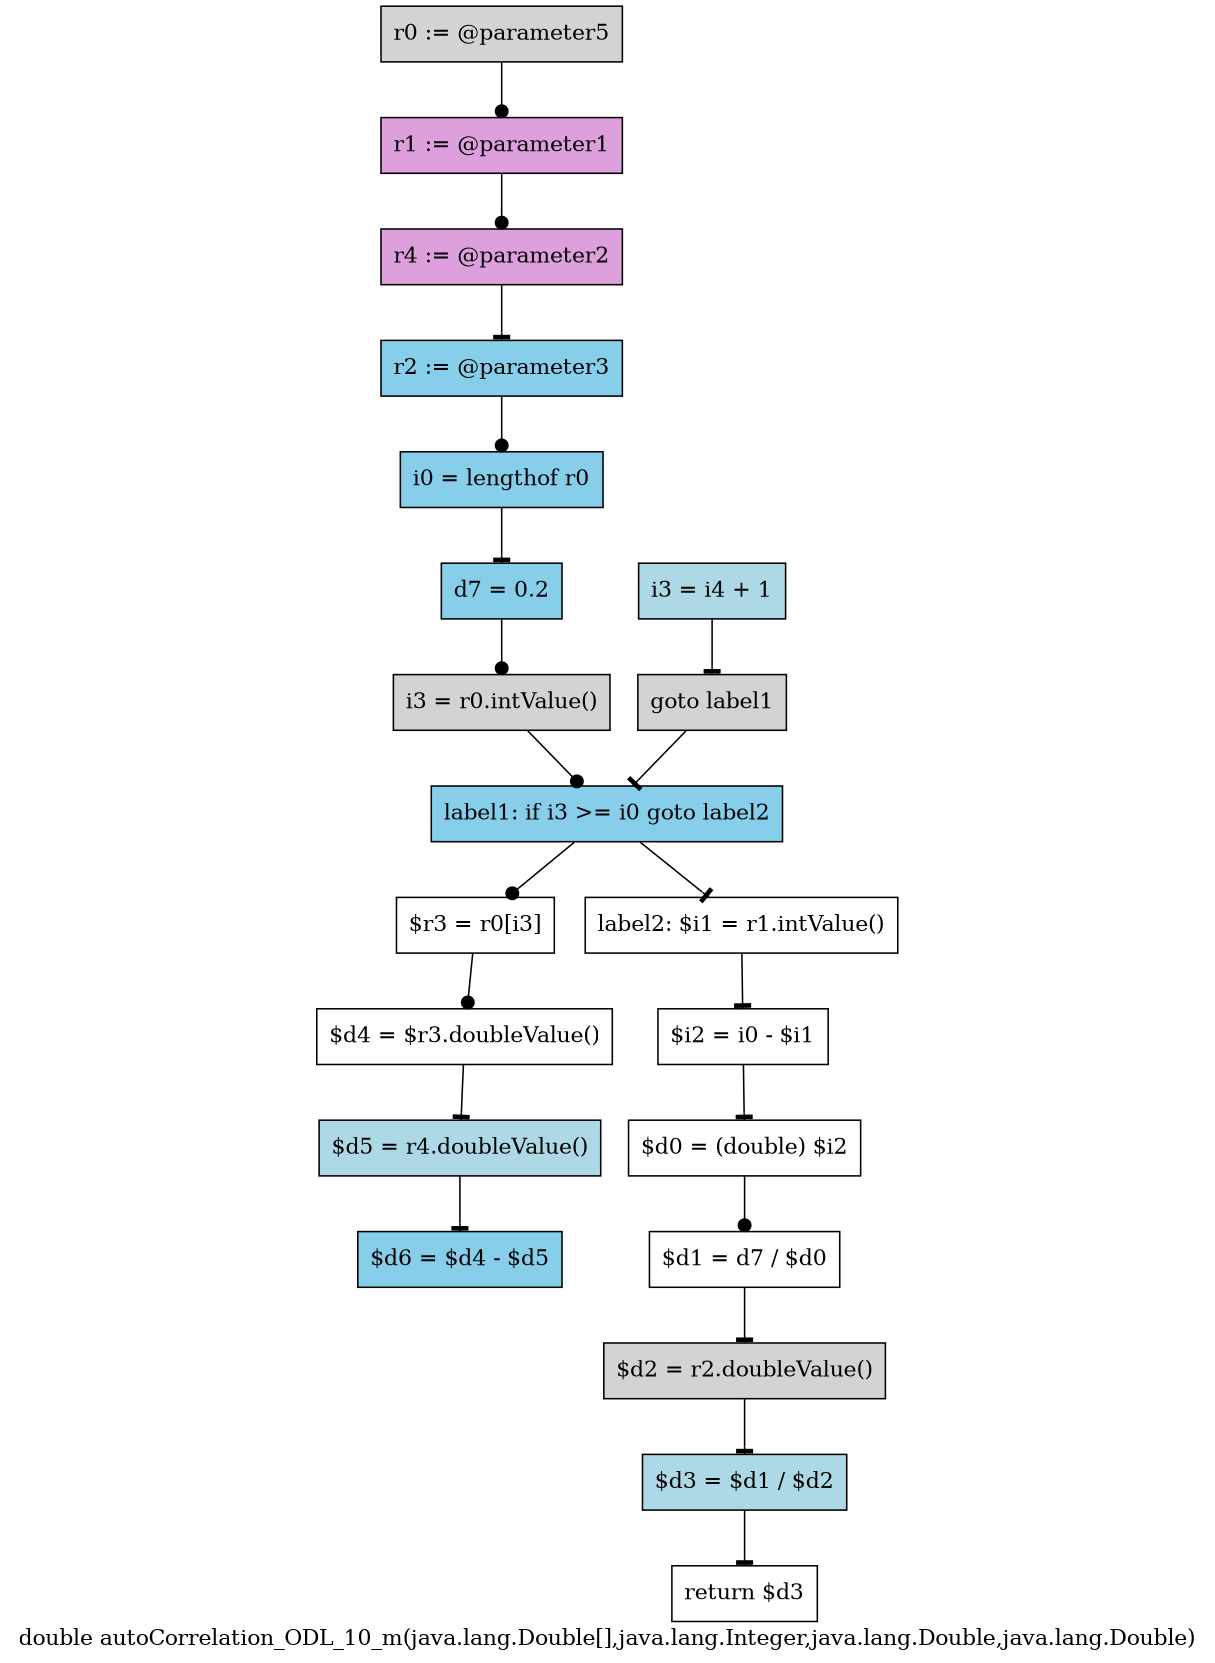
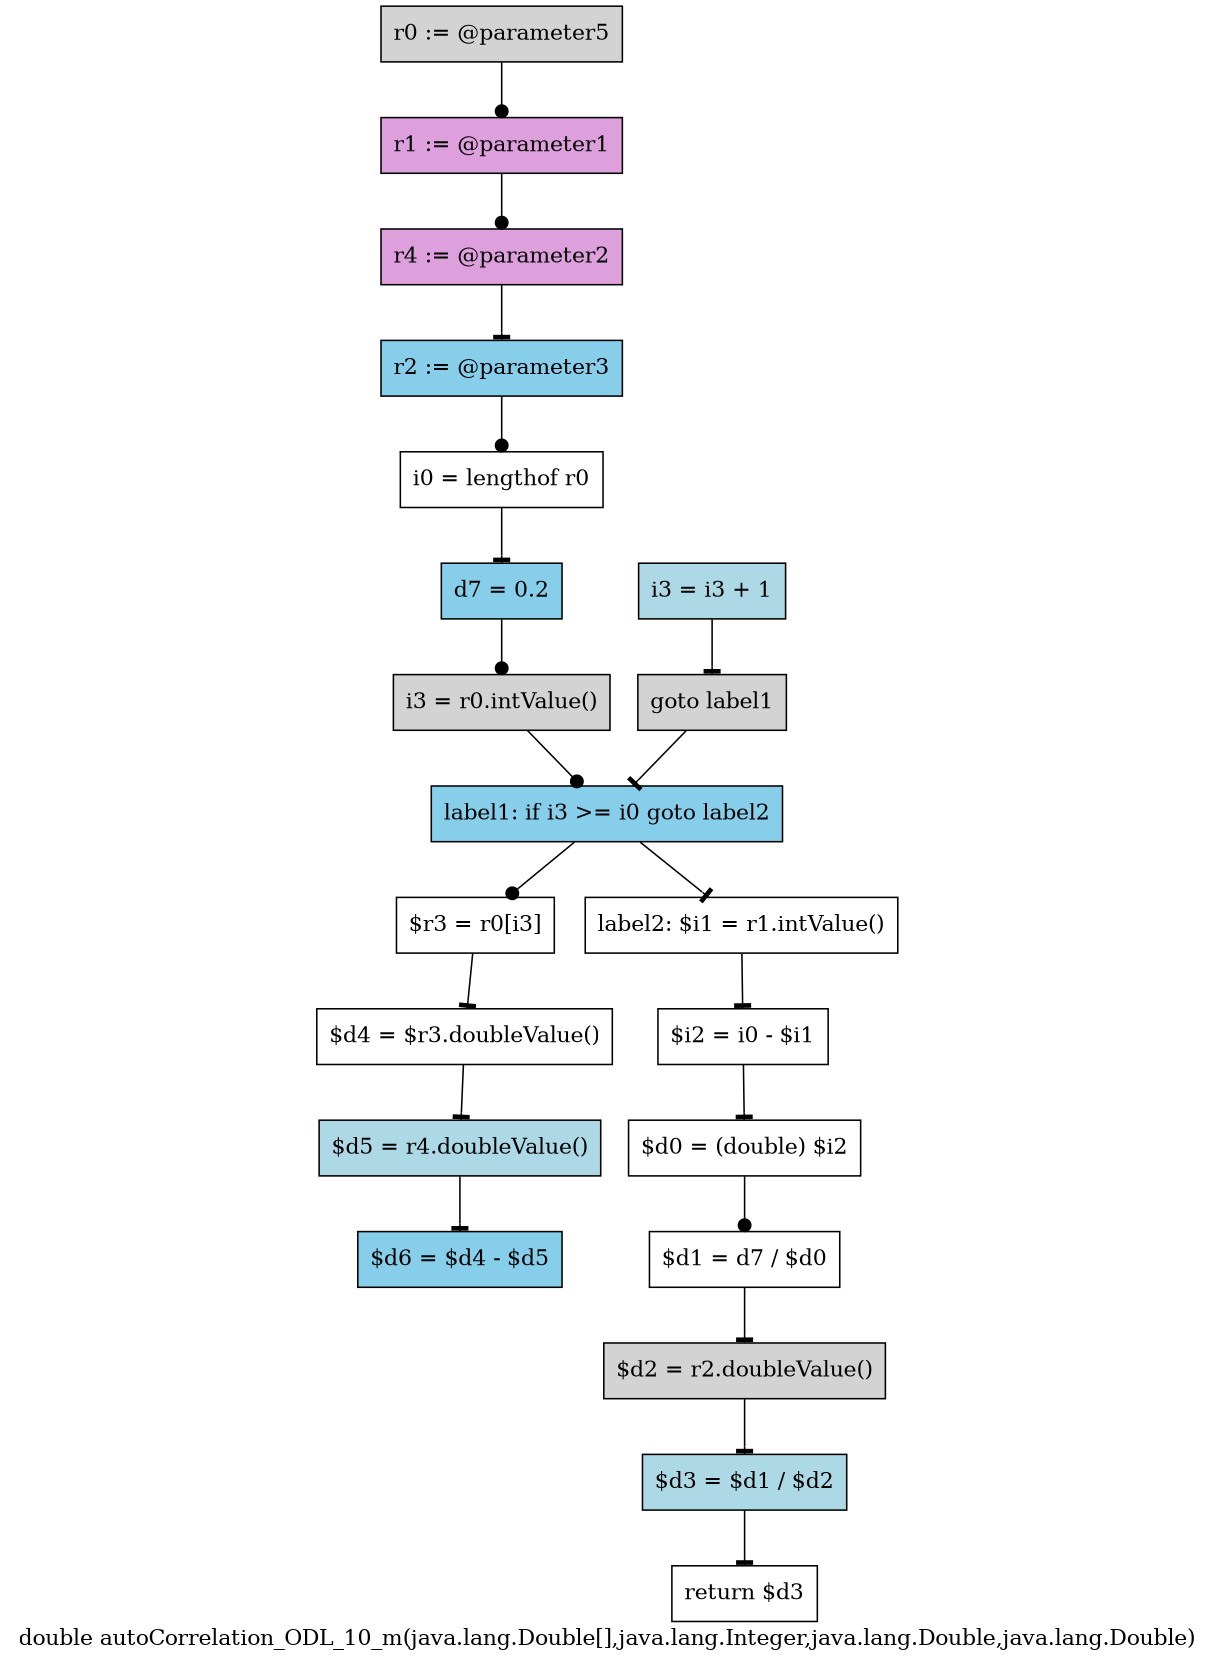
(502, 480) -> (502, 480)
(712, 591) -> (712, 591)
(471, 975) -> (470, 977)
